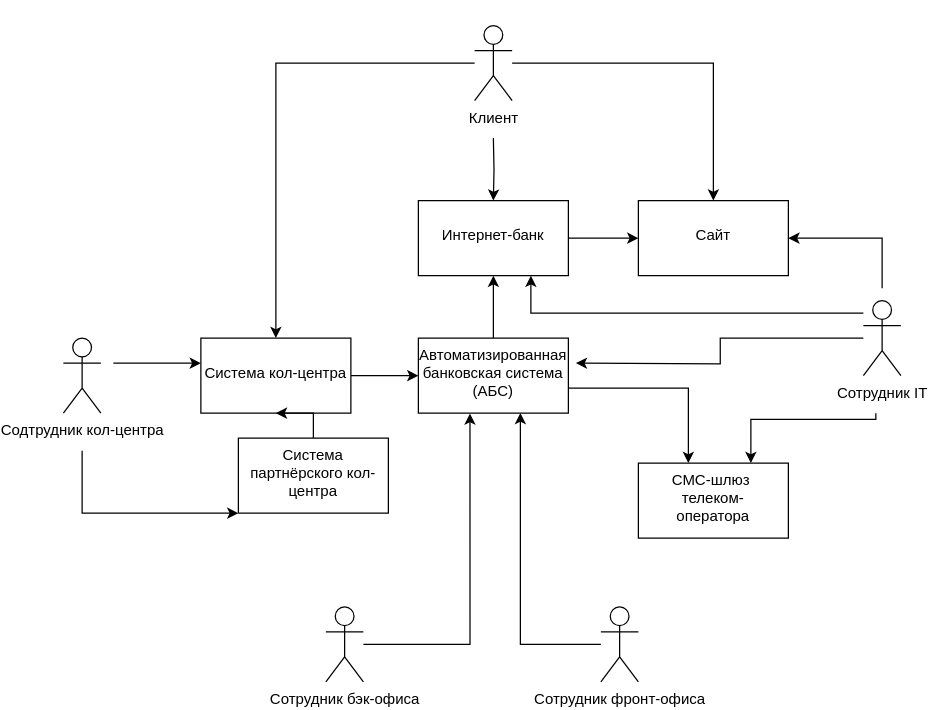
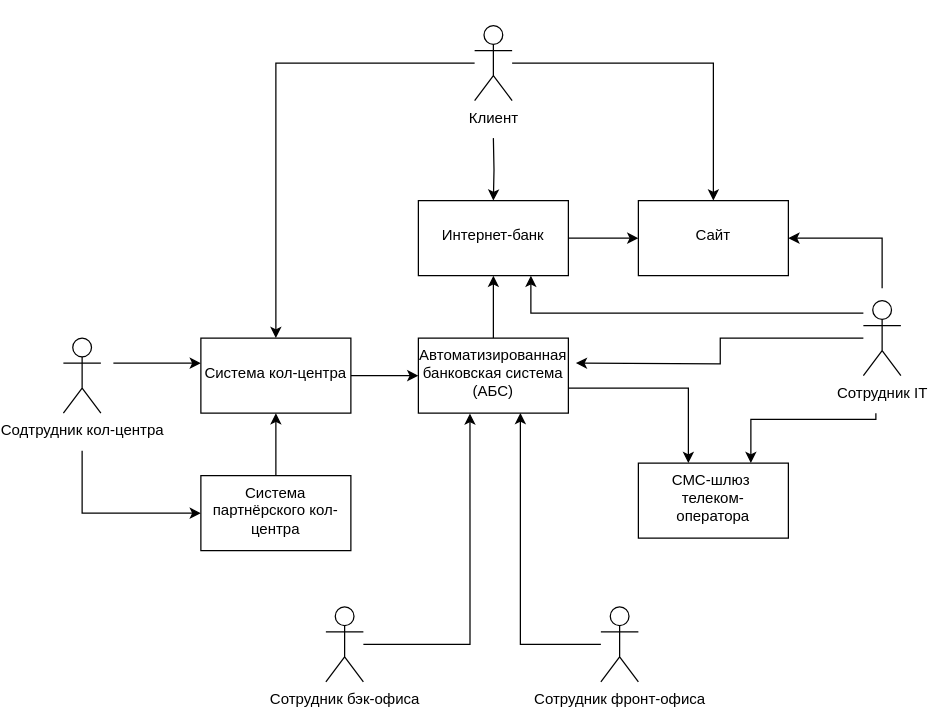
(313, 476) -> (276, 513)
